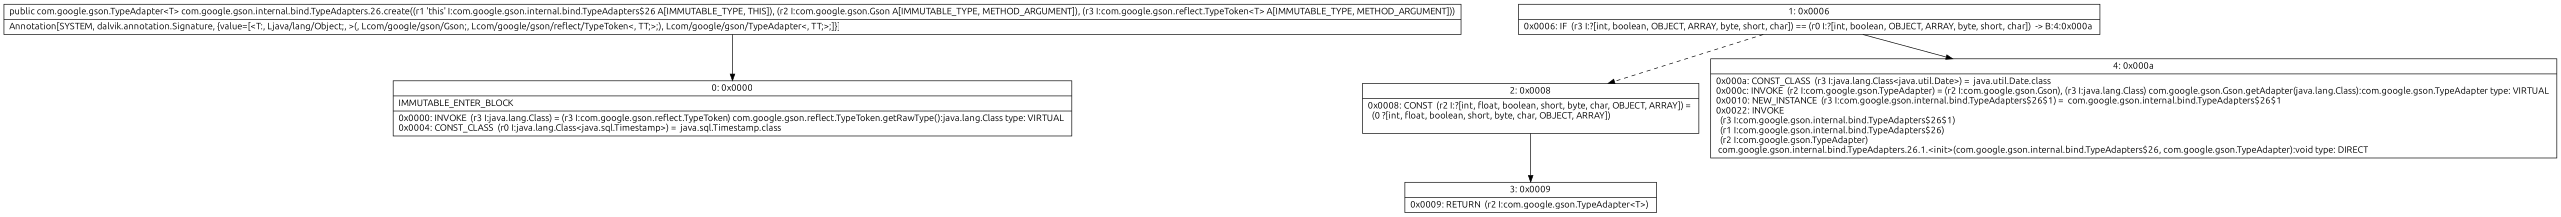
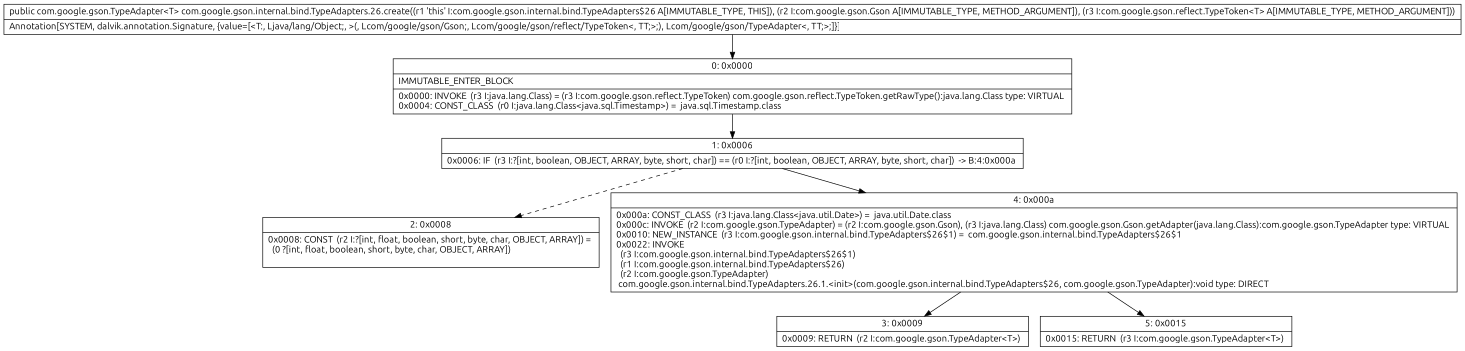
none -> (732, 123)
(1531, 154) -> (945, 302)
none -> (1166, 331)
